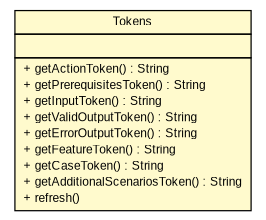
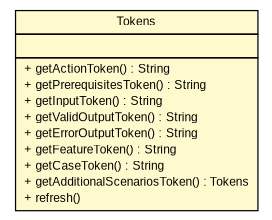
(133, 182) -> (137, 182)
